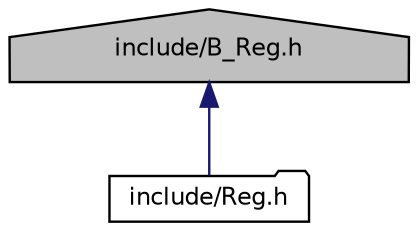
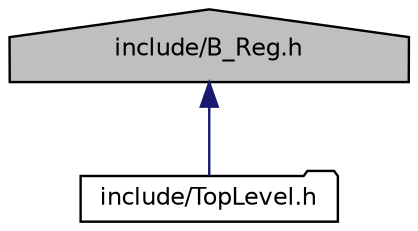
(209, 199) -> (209, 199)
